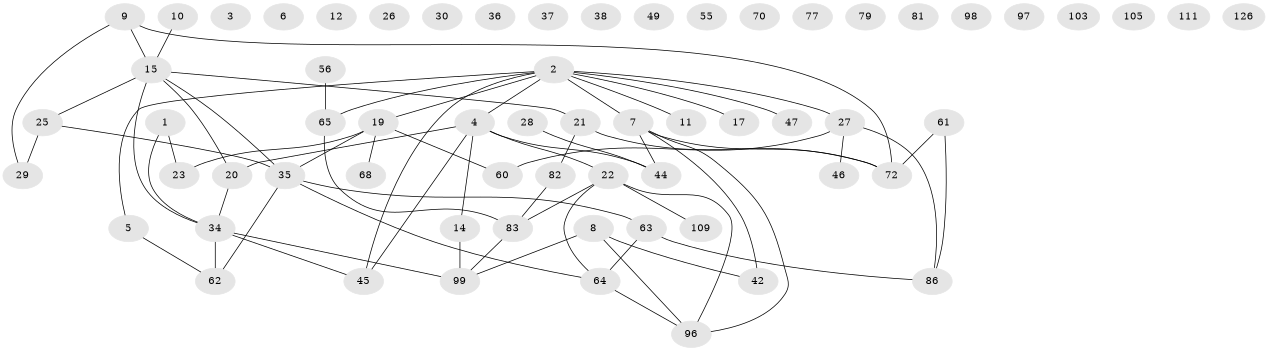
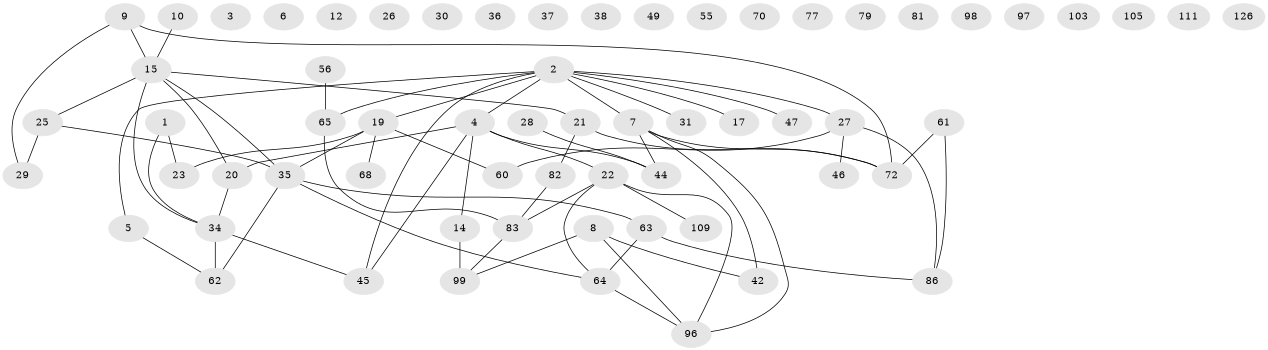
(686, 123) -> (686, 123)
(337, 255) -> none
